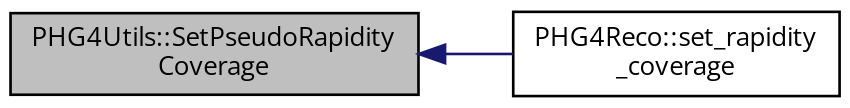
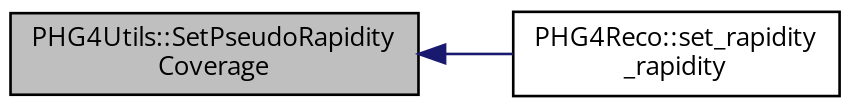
(676, 54) -> (676, 54)
